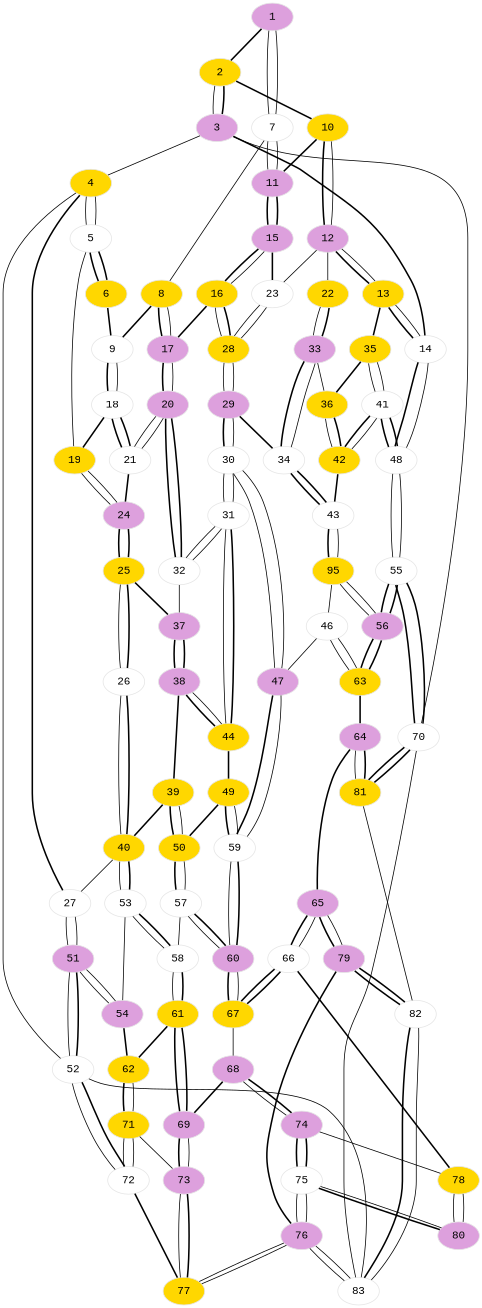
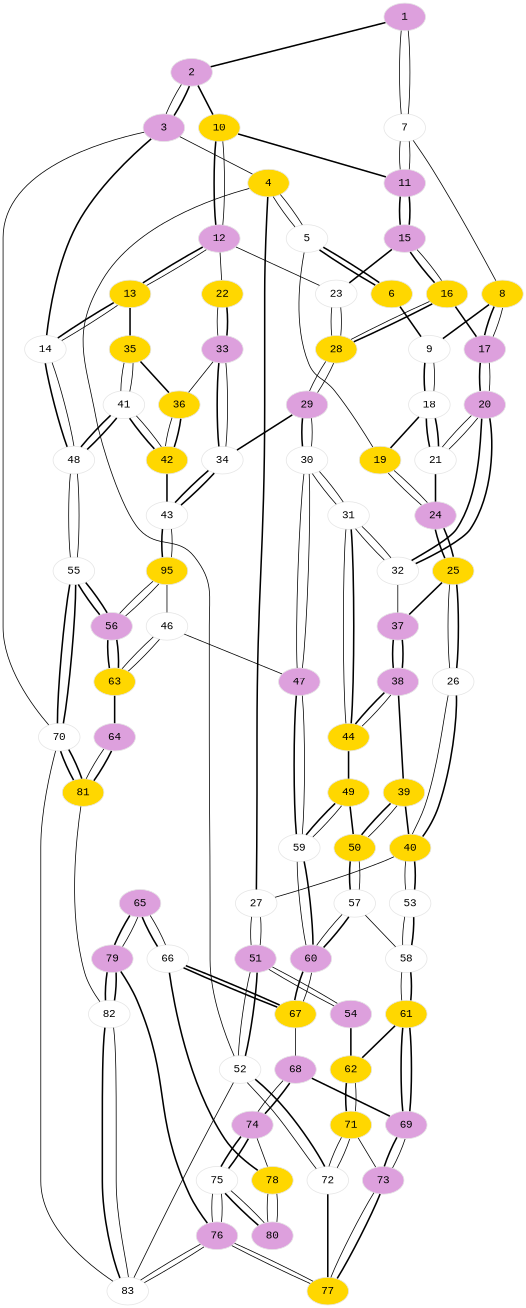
(220, 72) -> (192, 72)
(323, 816) -> none
(124, 959) -> none
